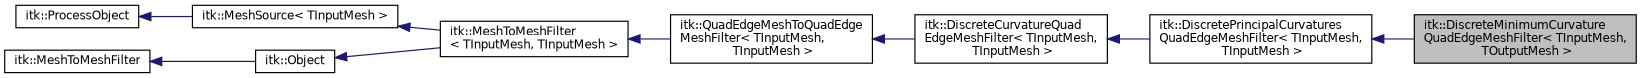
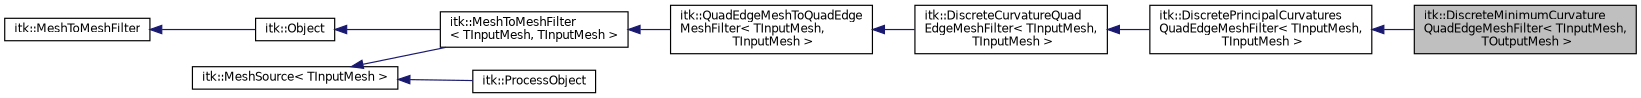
(172, 17) -> (441, 80)
